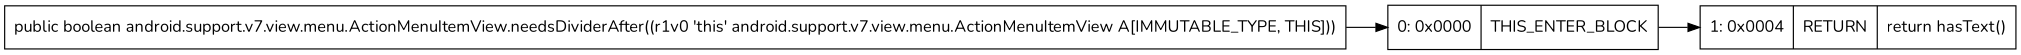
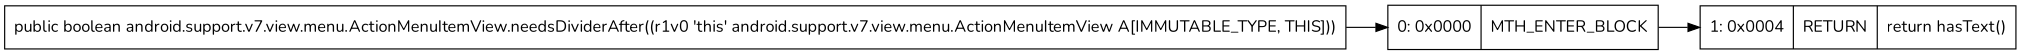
(1570, 27) -> (1570, 27)
